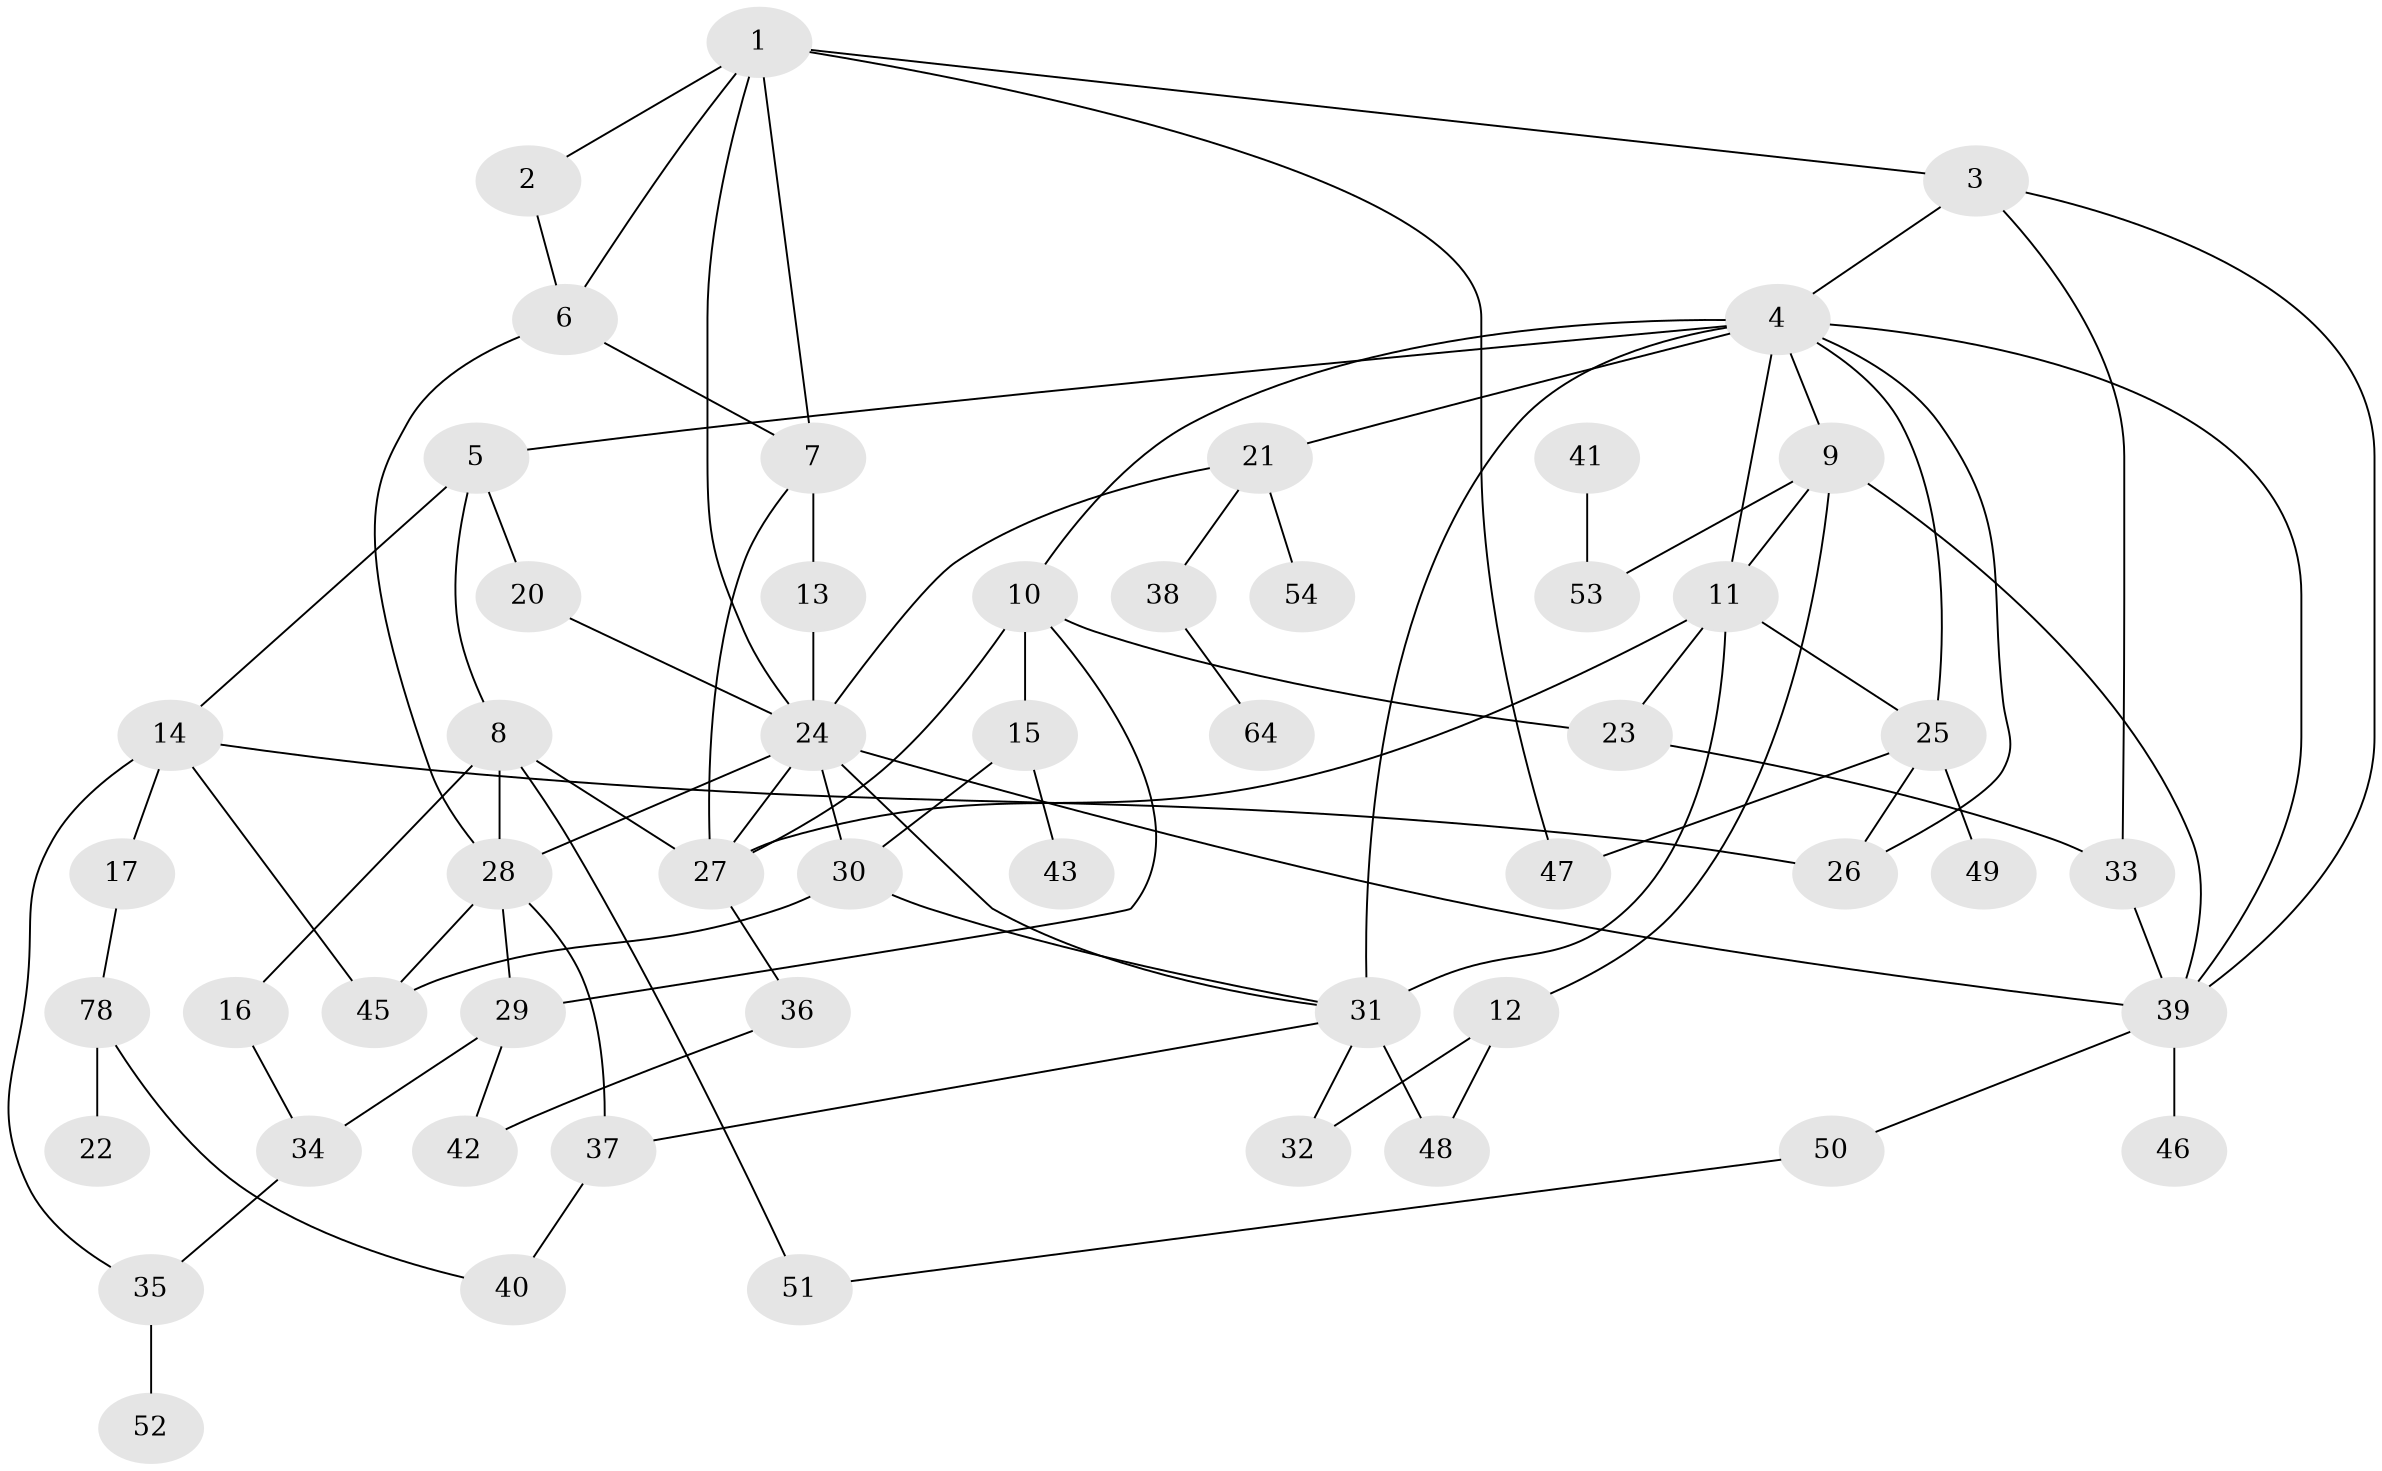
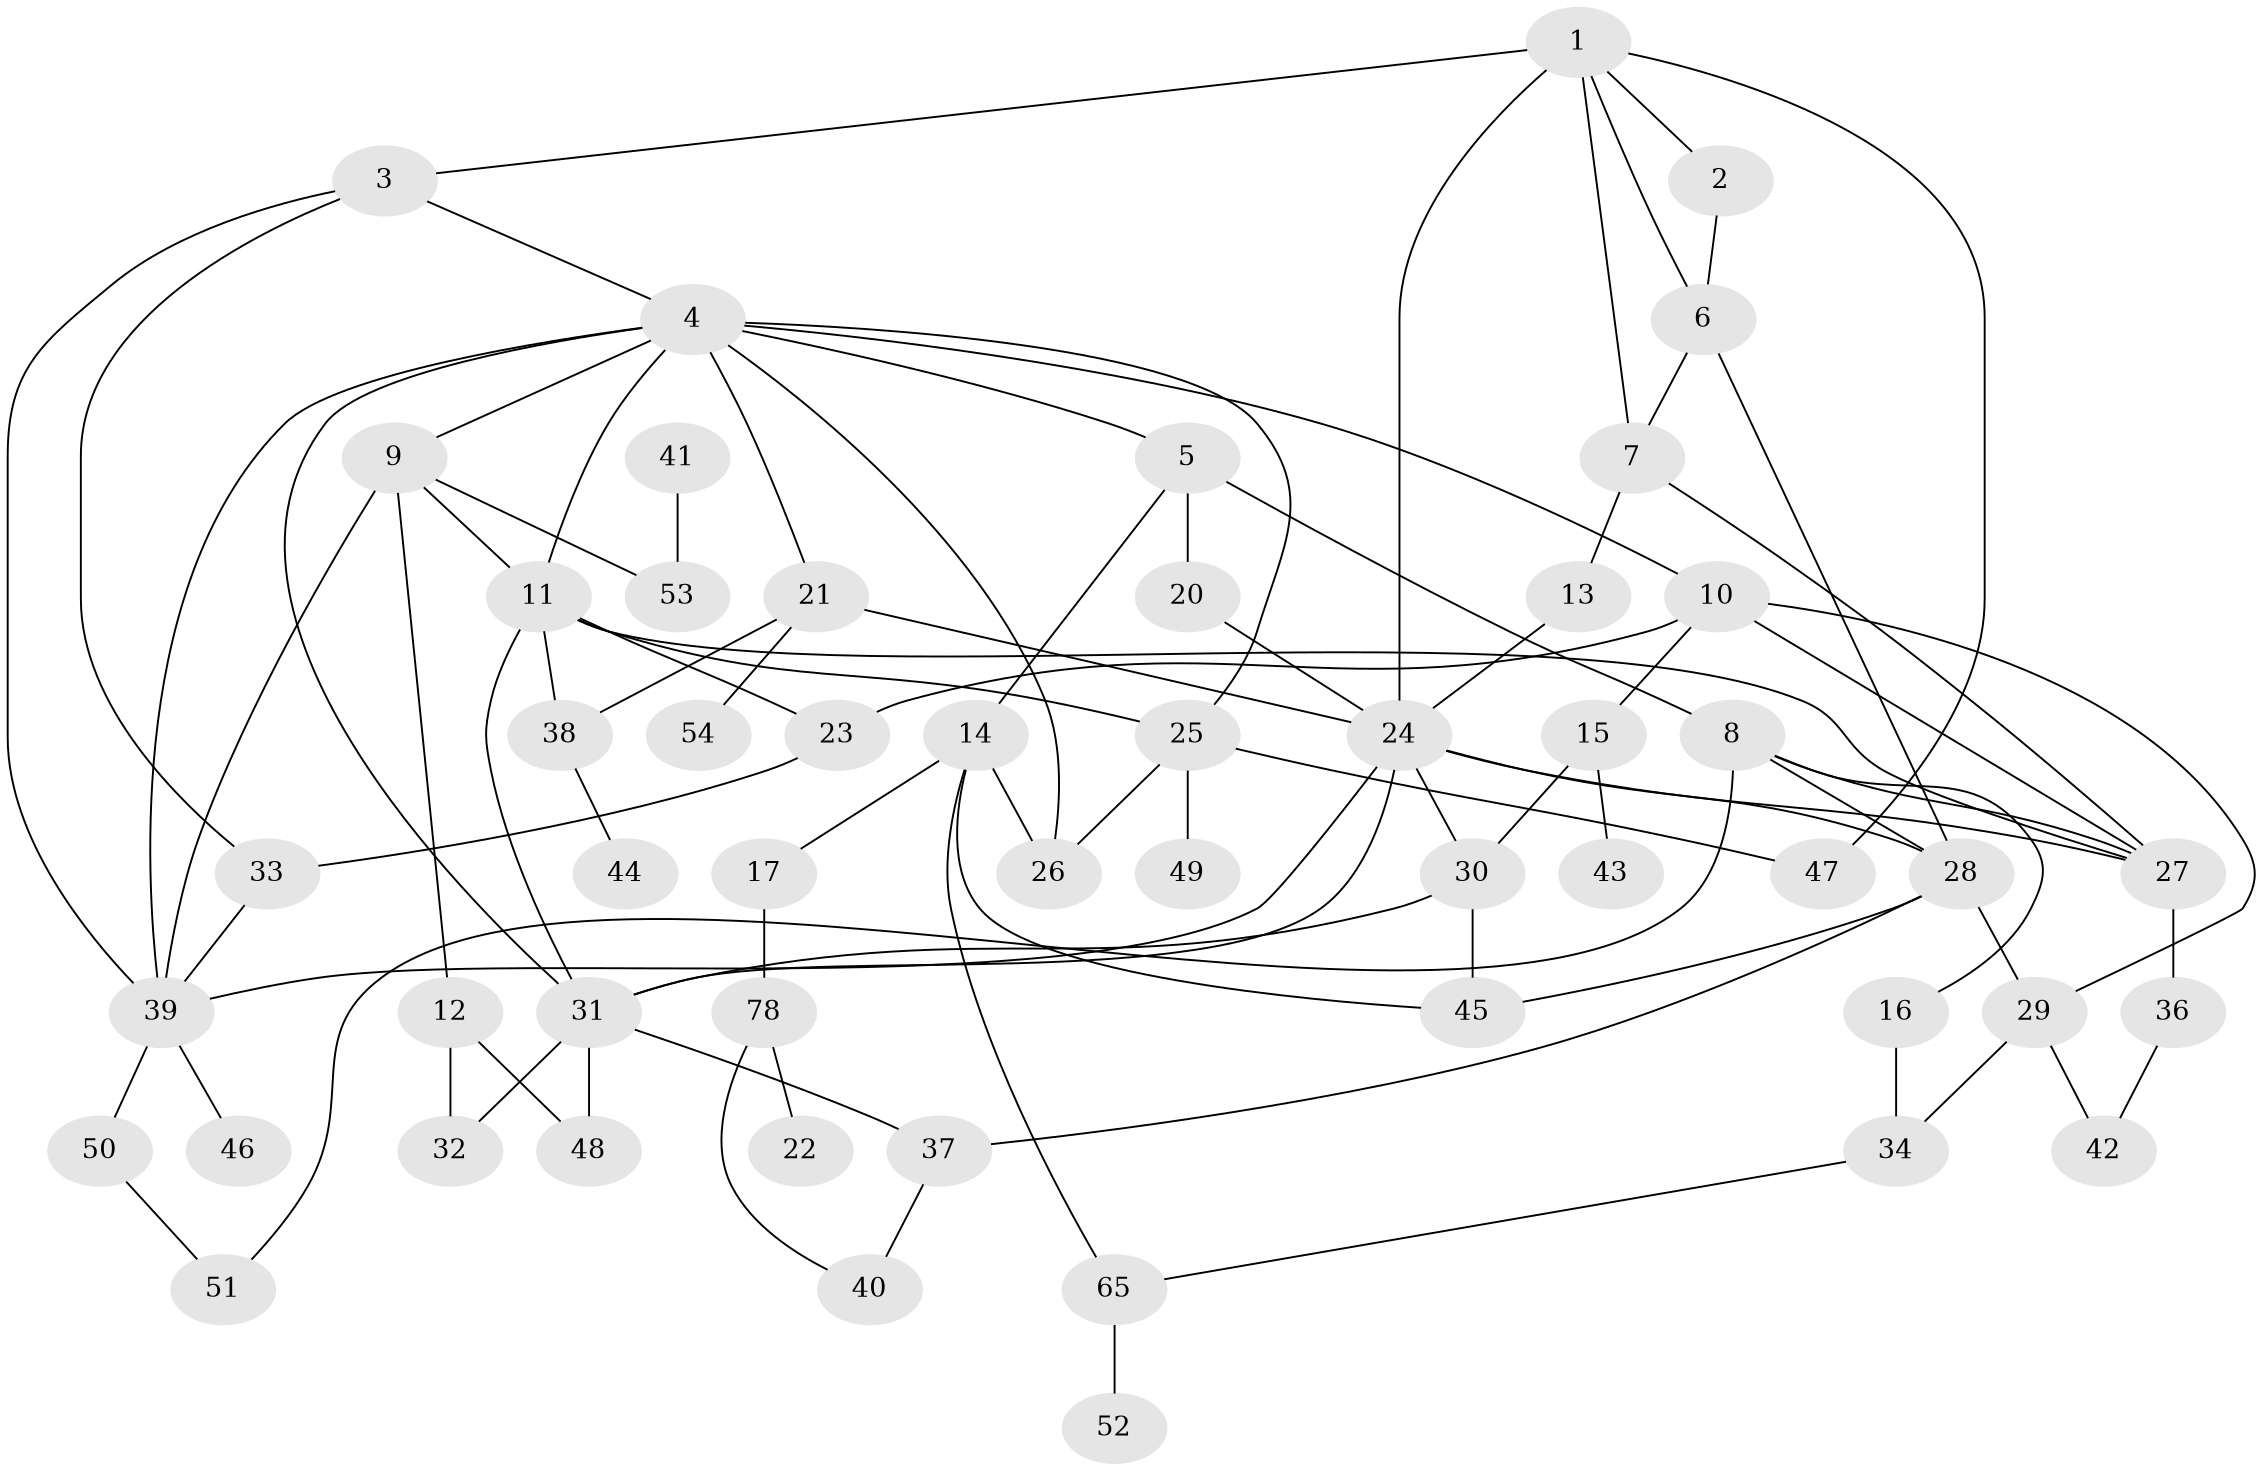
none -> (550, 666)
(1262, 735) -> (626, 874)
(151, 1290) -> (1115, 1290)
